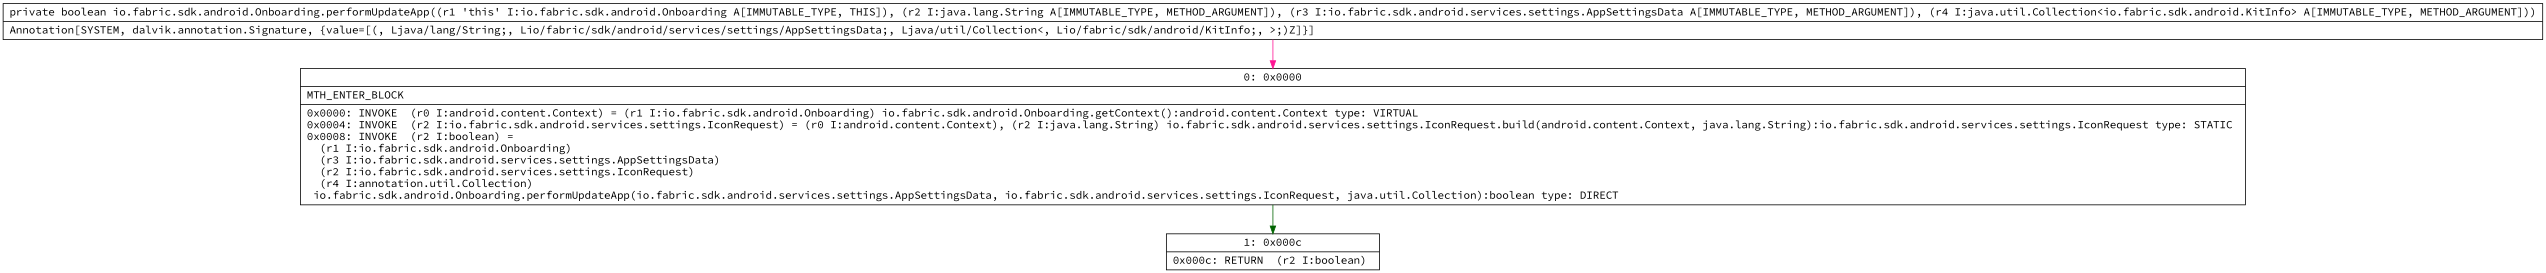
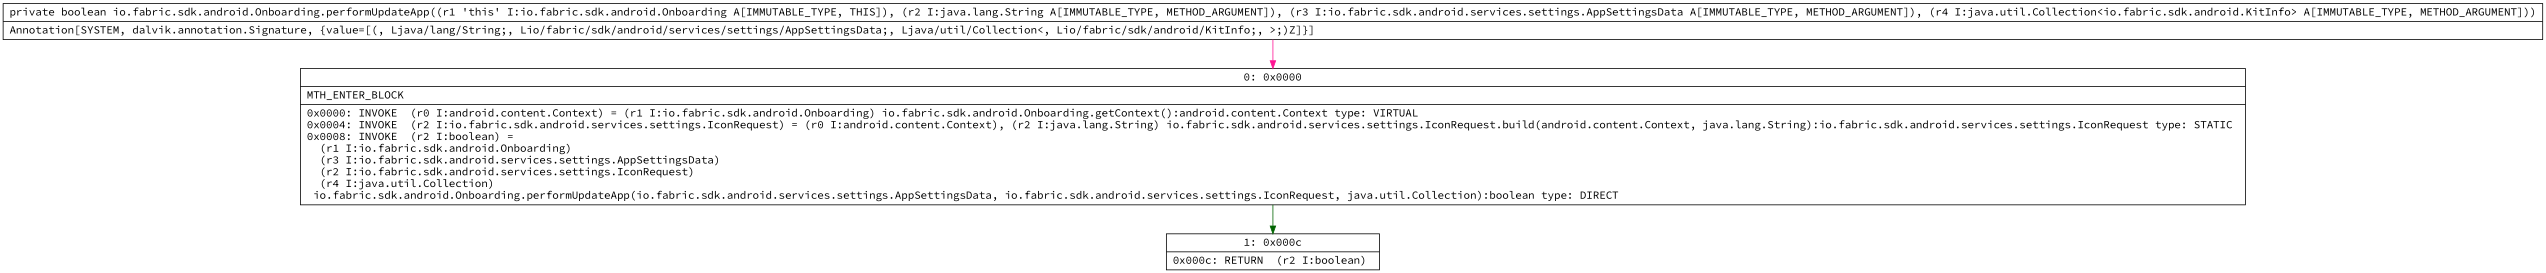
(420, 184) -> (401, 184)
